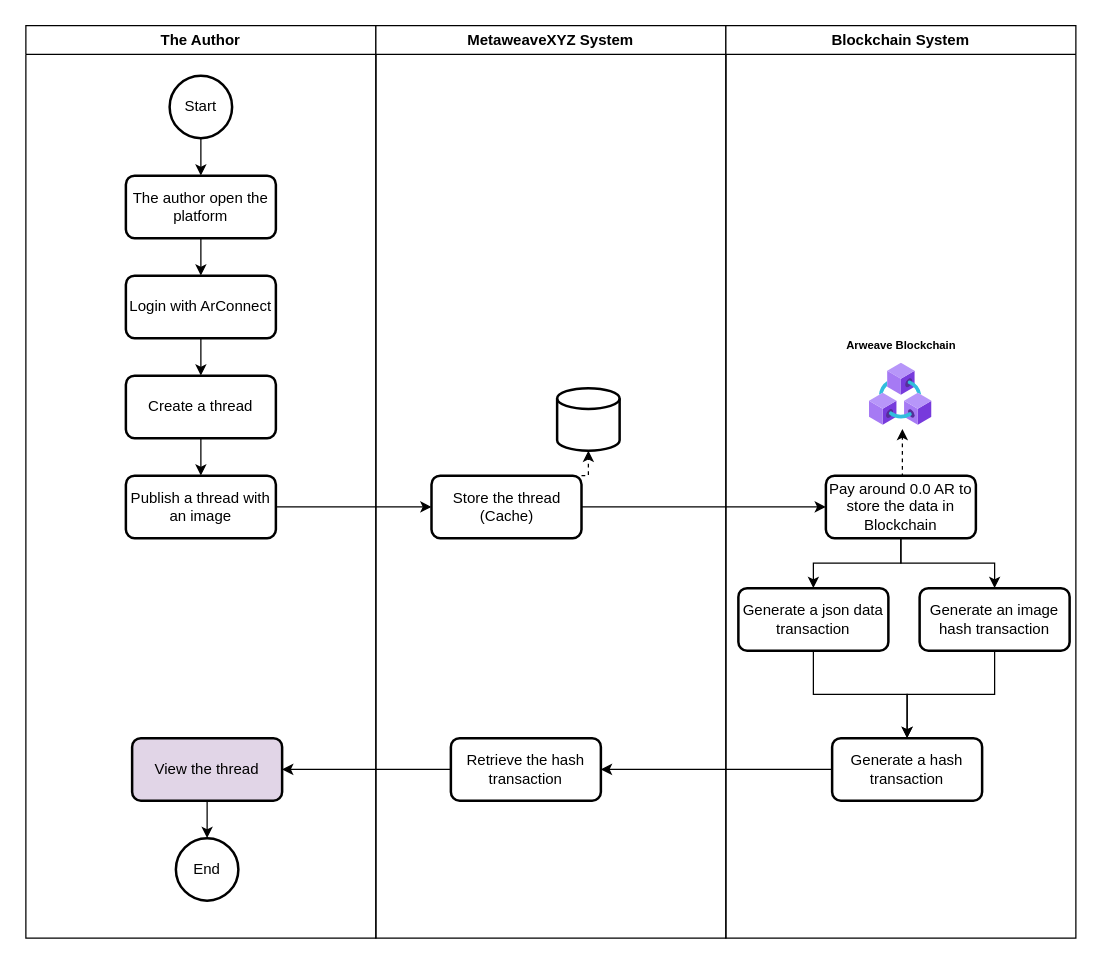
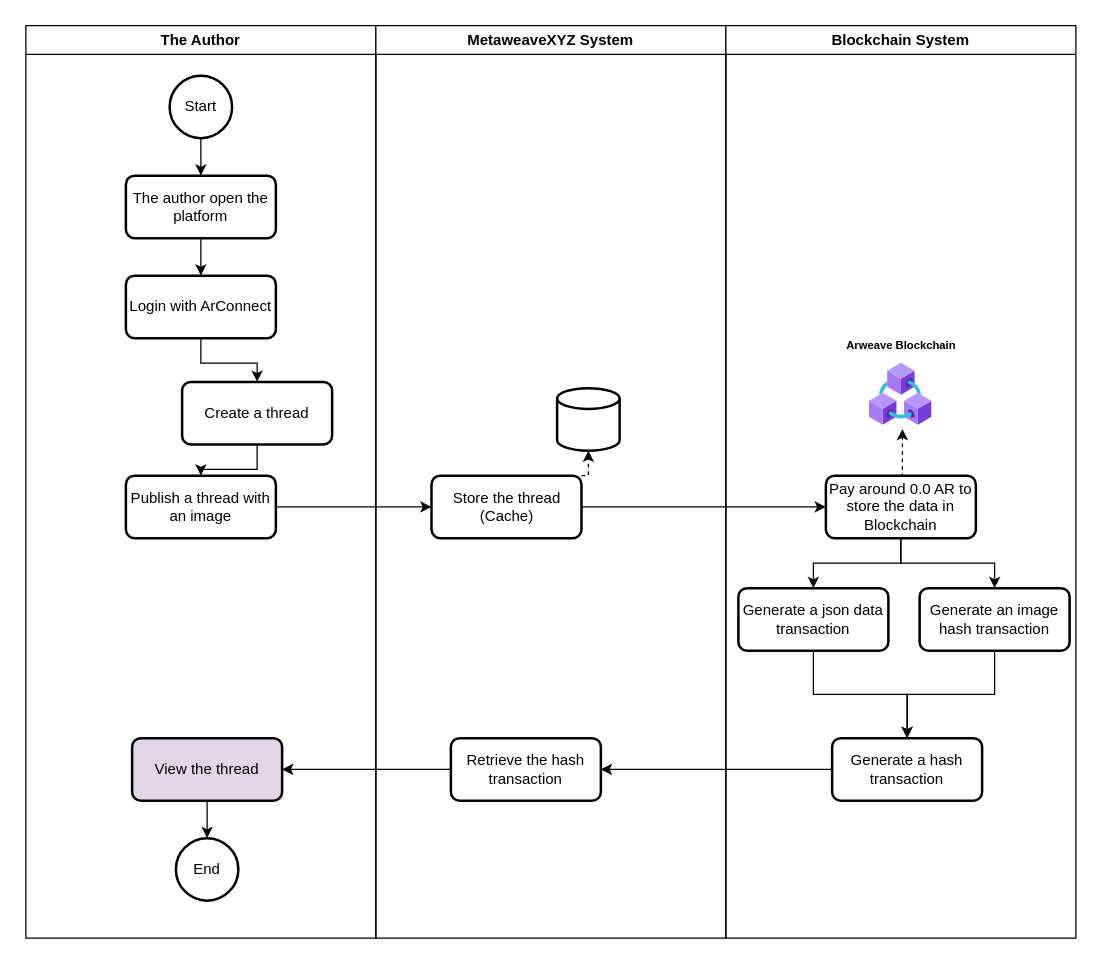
(201, 407) -> (257, 413)
